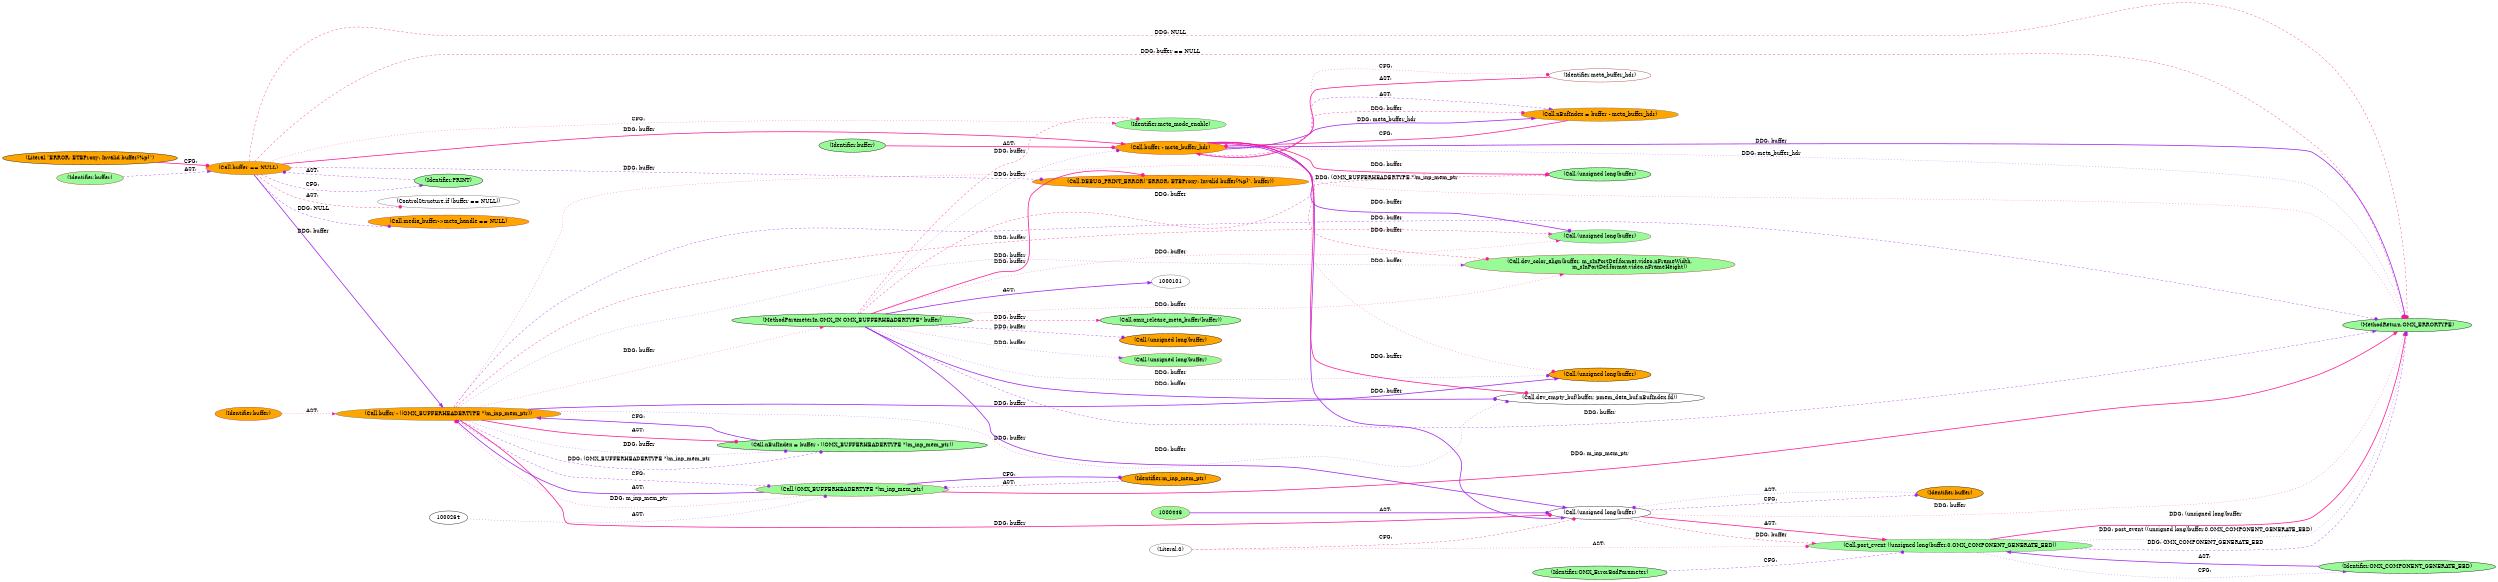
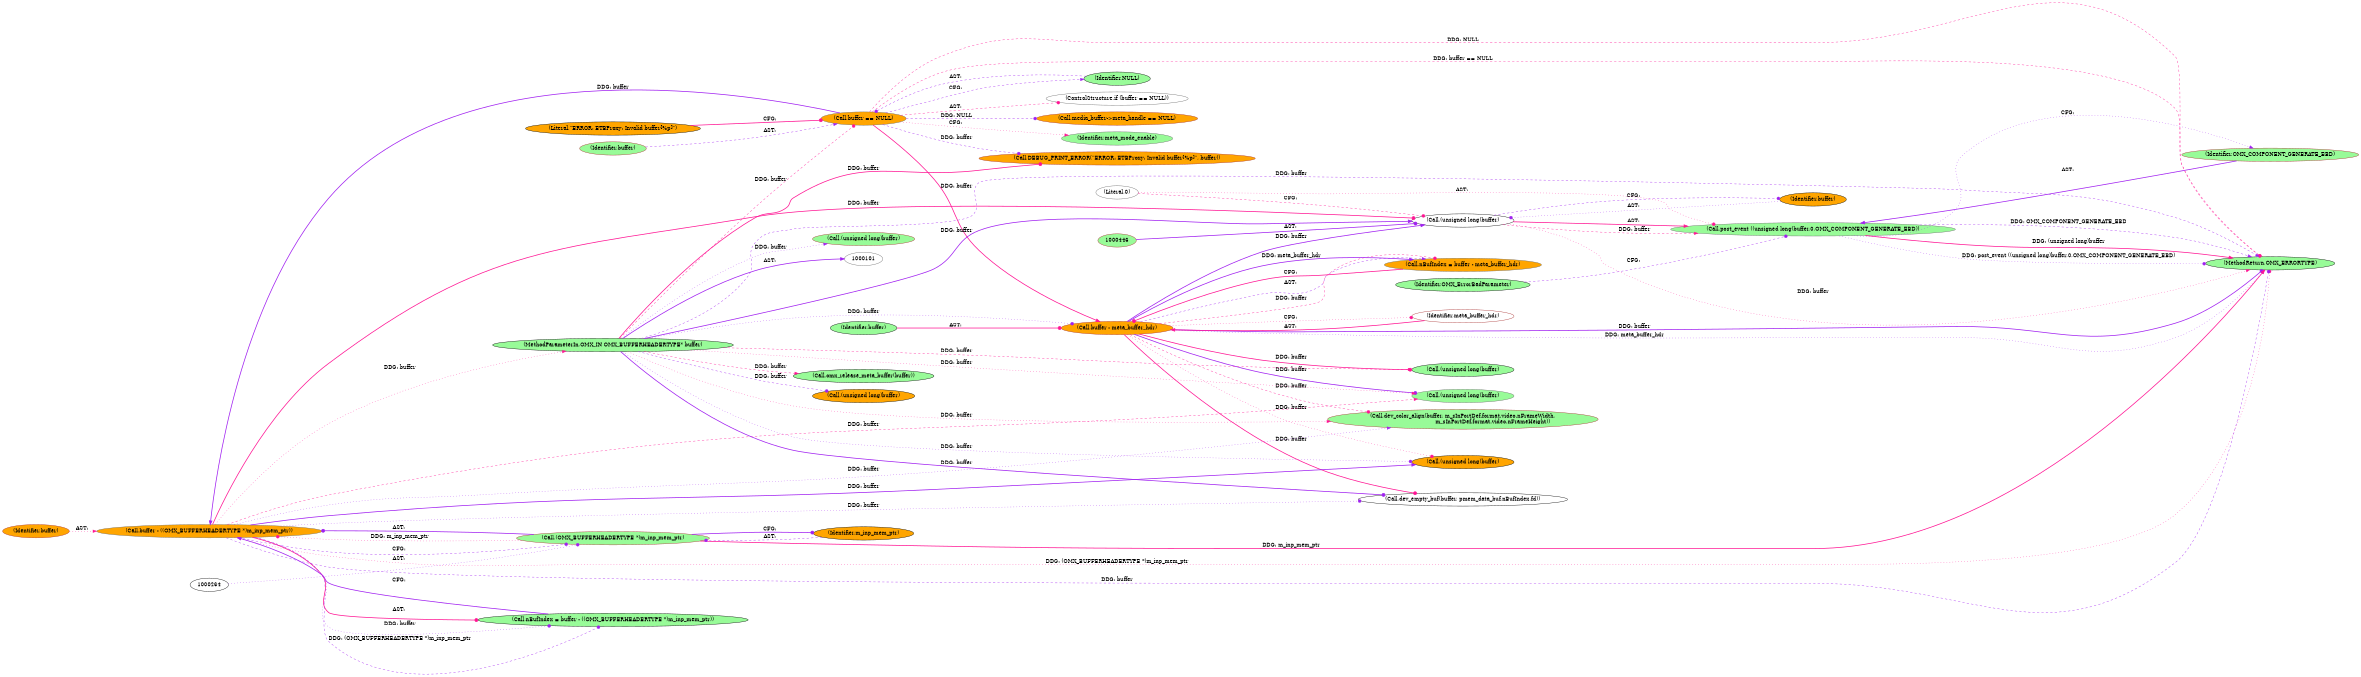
(449, 181) -> (1117, 79)
(980, 182) -> (732, 228)
(2407, 567) -> (2270, 155)
